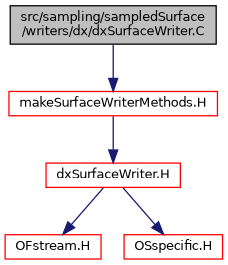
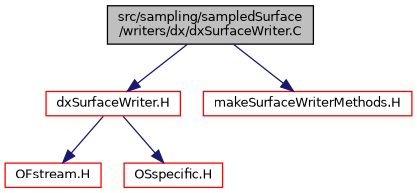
(113, 133) -> (162, 64)
